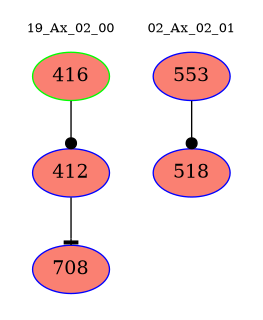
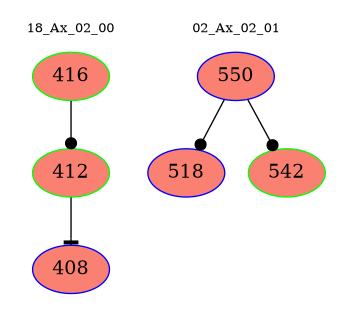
(71, 29) -> (71, 29)
(192, 76) -> (236, 76)
(71, 173) -> (71, 173)
none -> (287, 173)
(71, 269) -> (71, 269)
